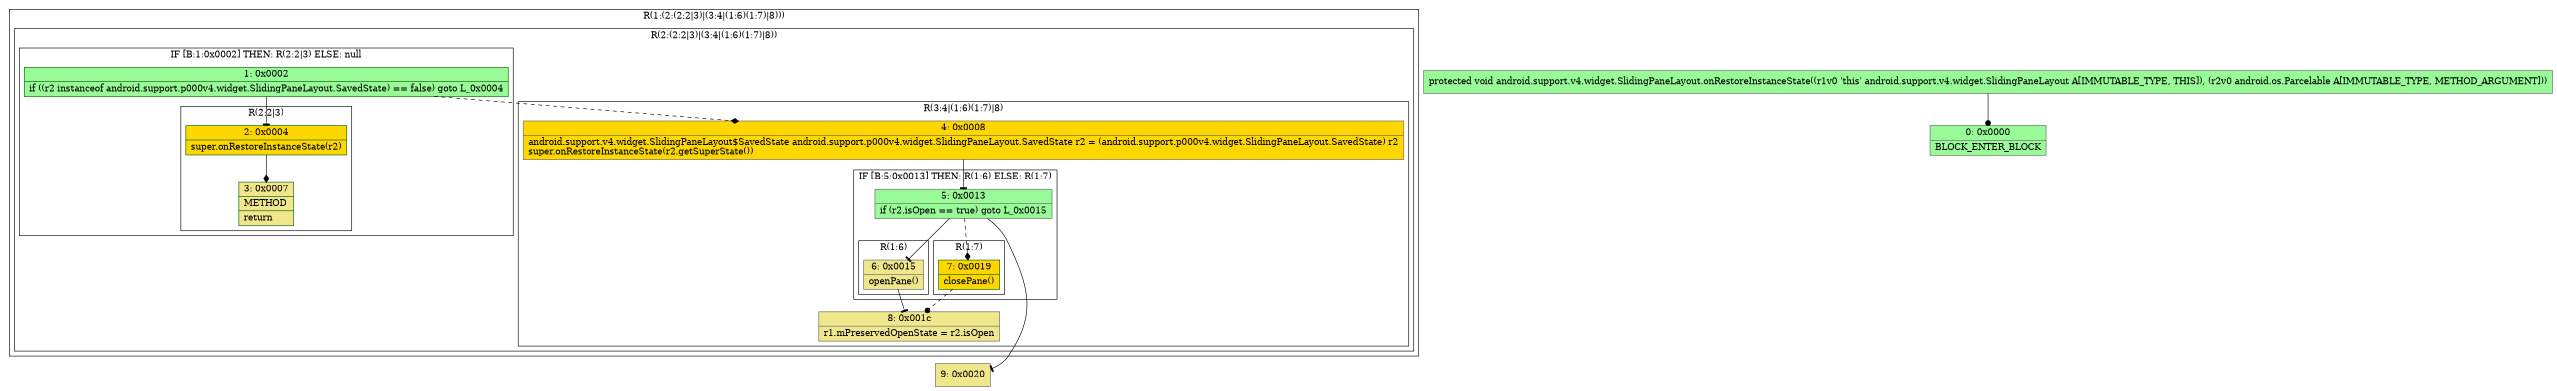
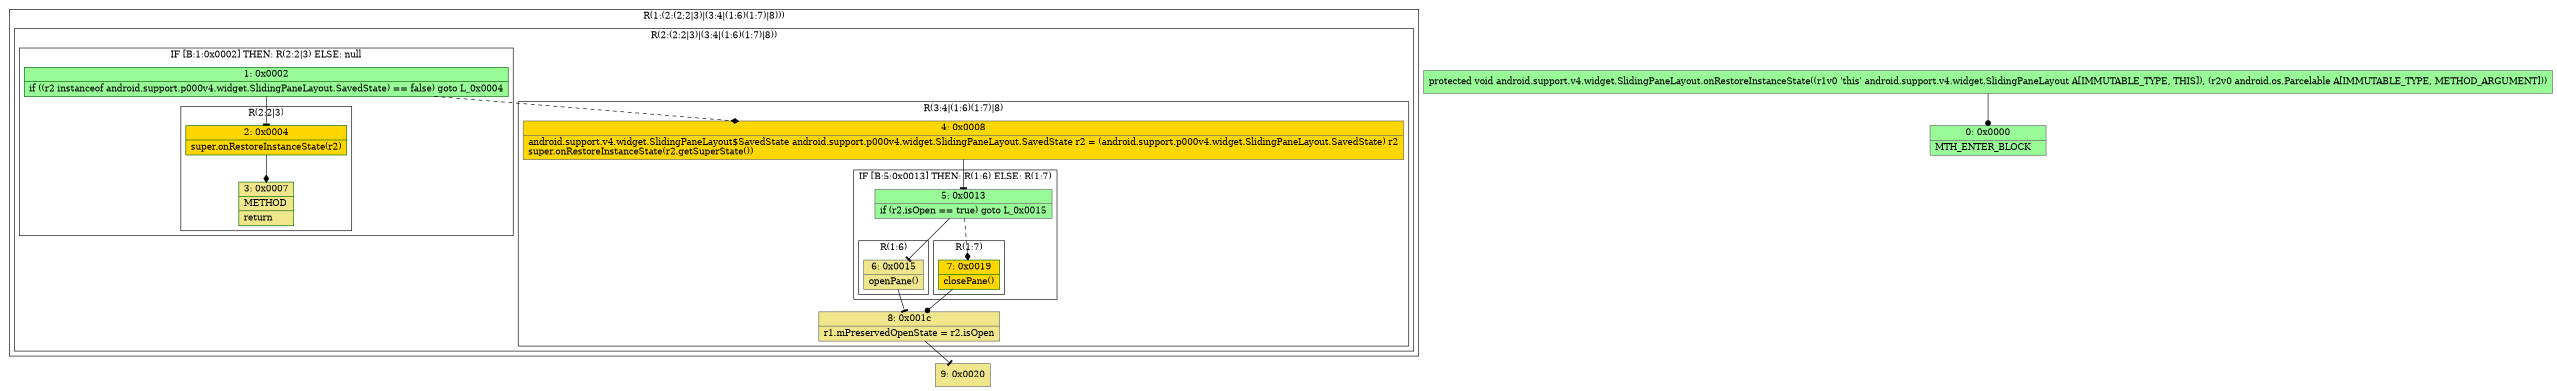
(1988, 147) -> (1983, 147)
(1026, 293) -> (937, 351)
(936, 303) -> (936, 303)
